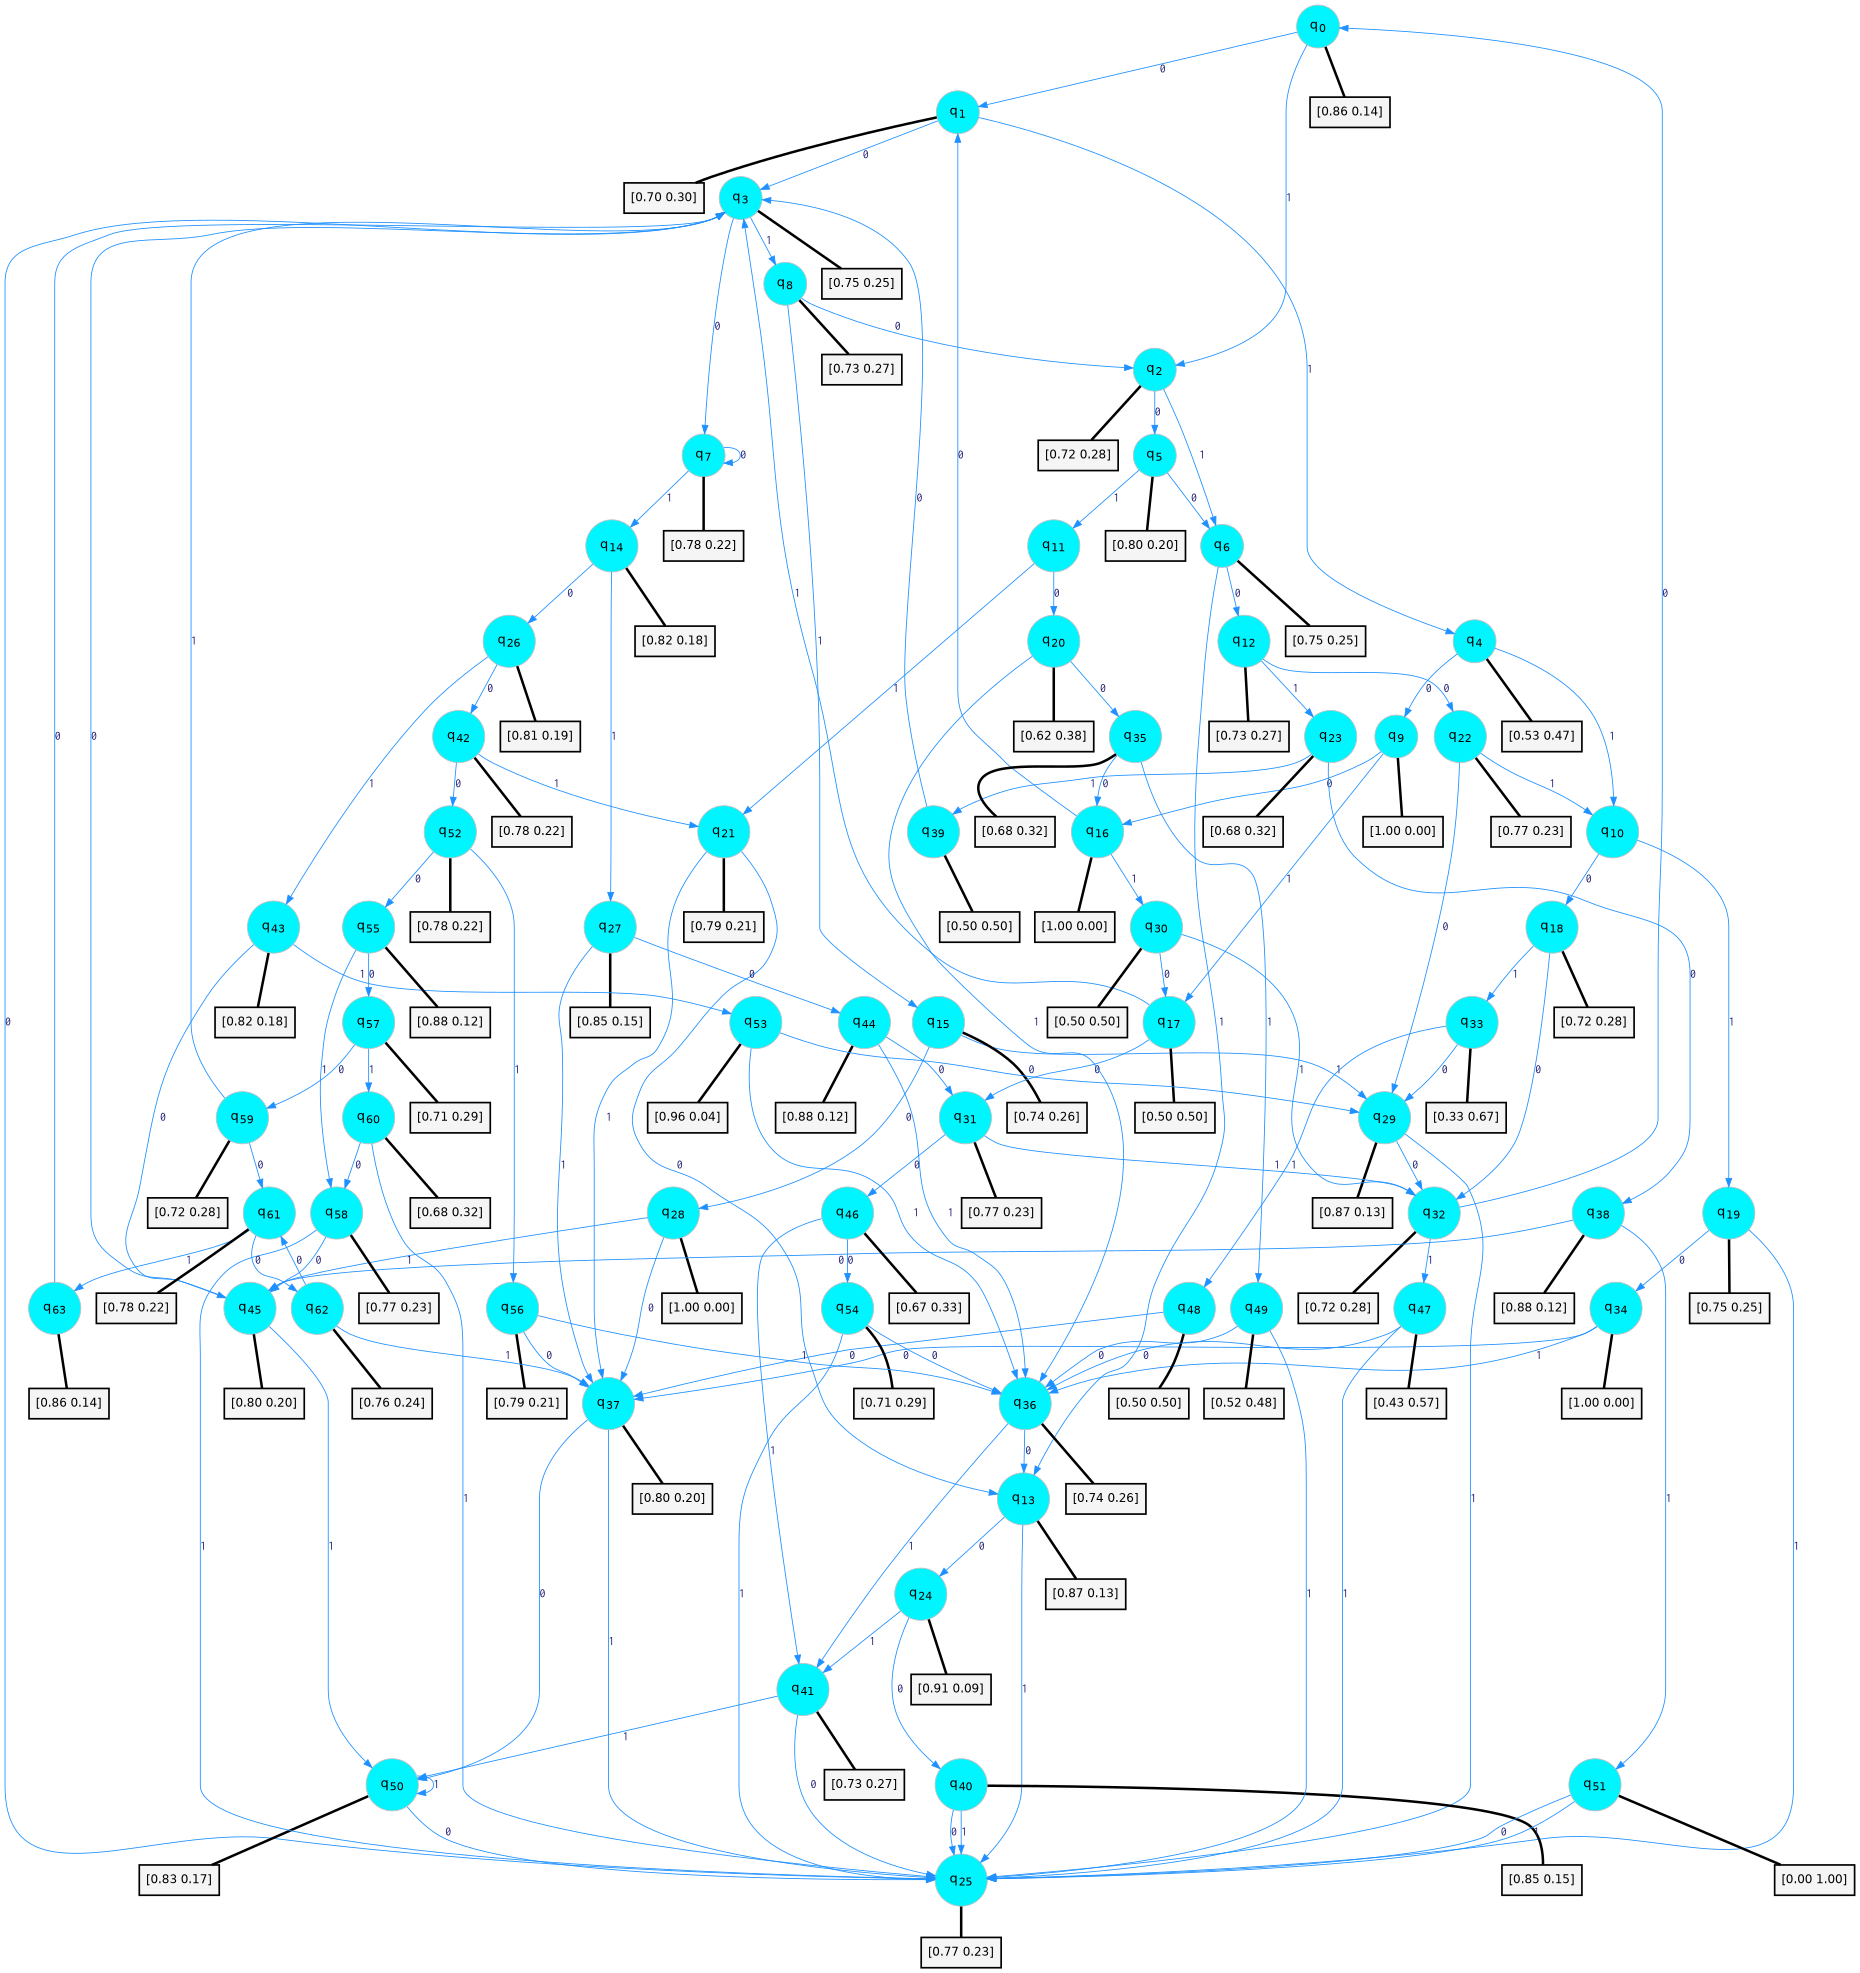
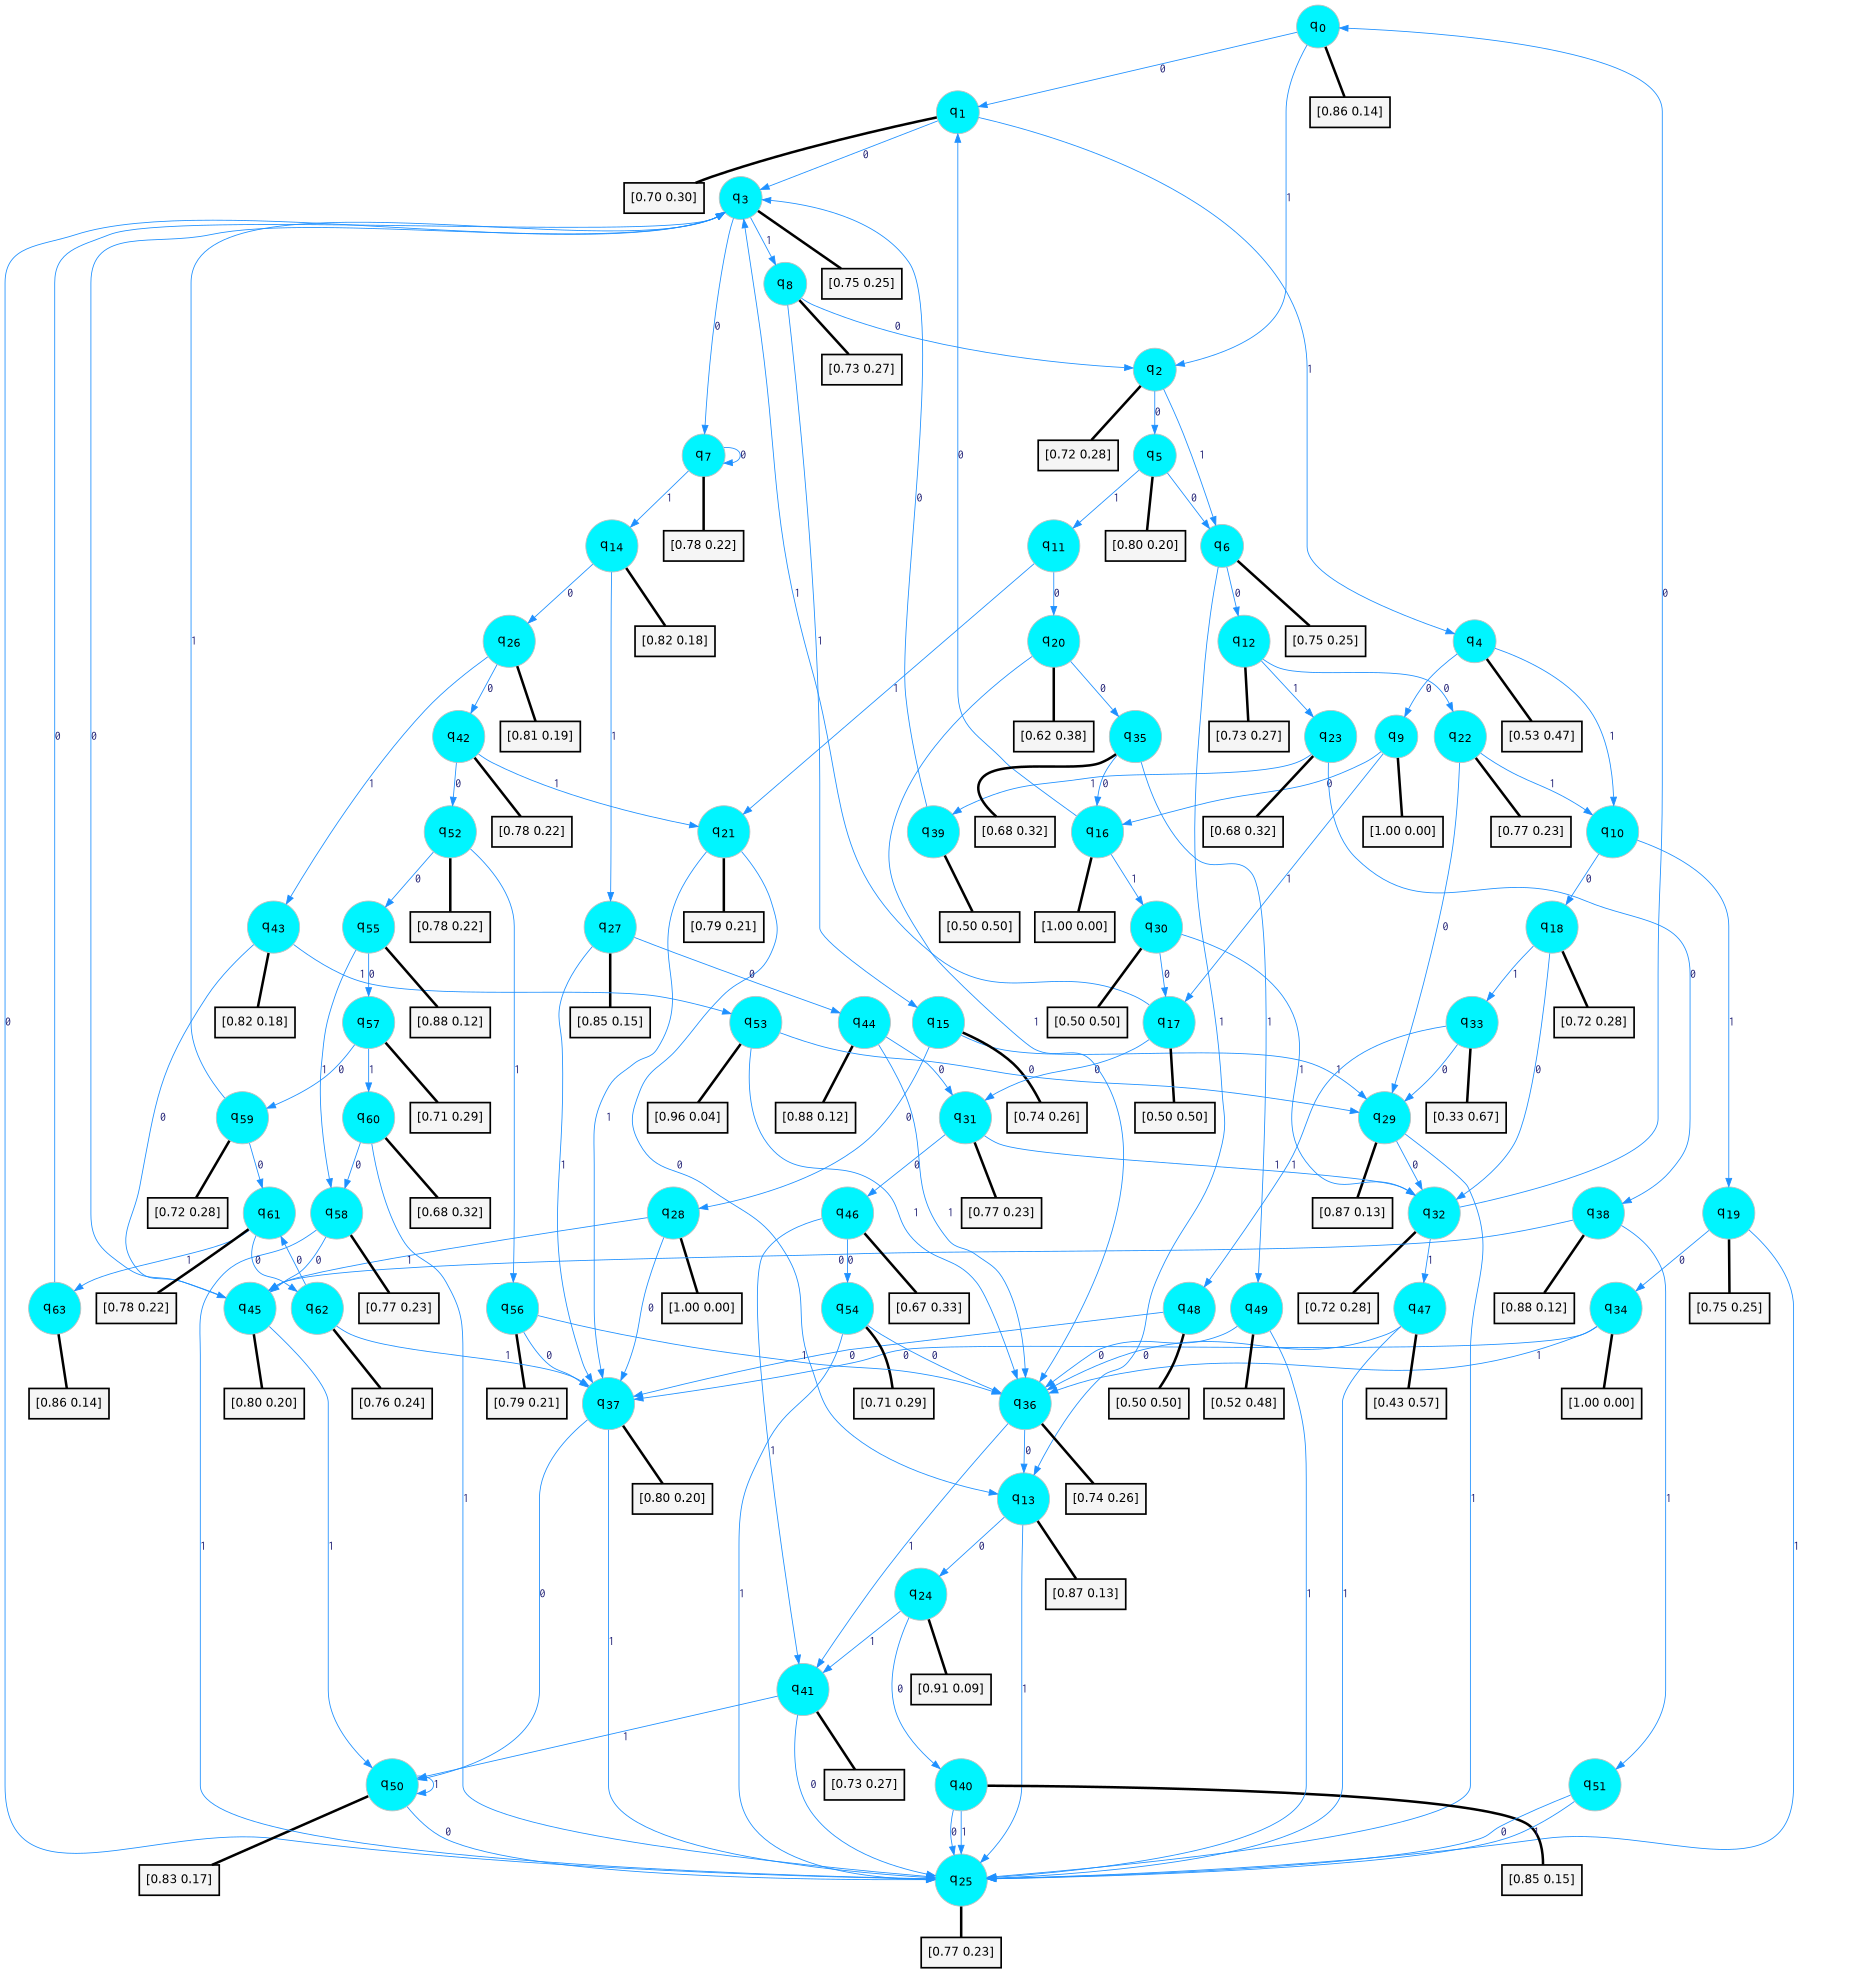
(1815, 1880) -> none
